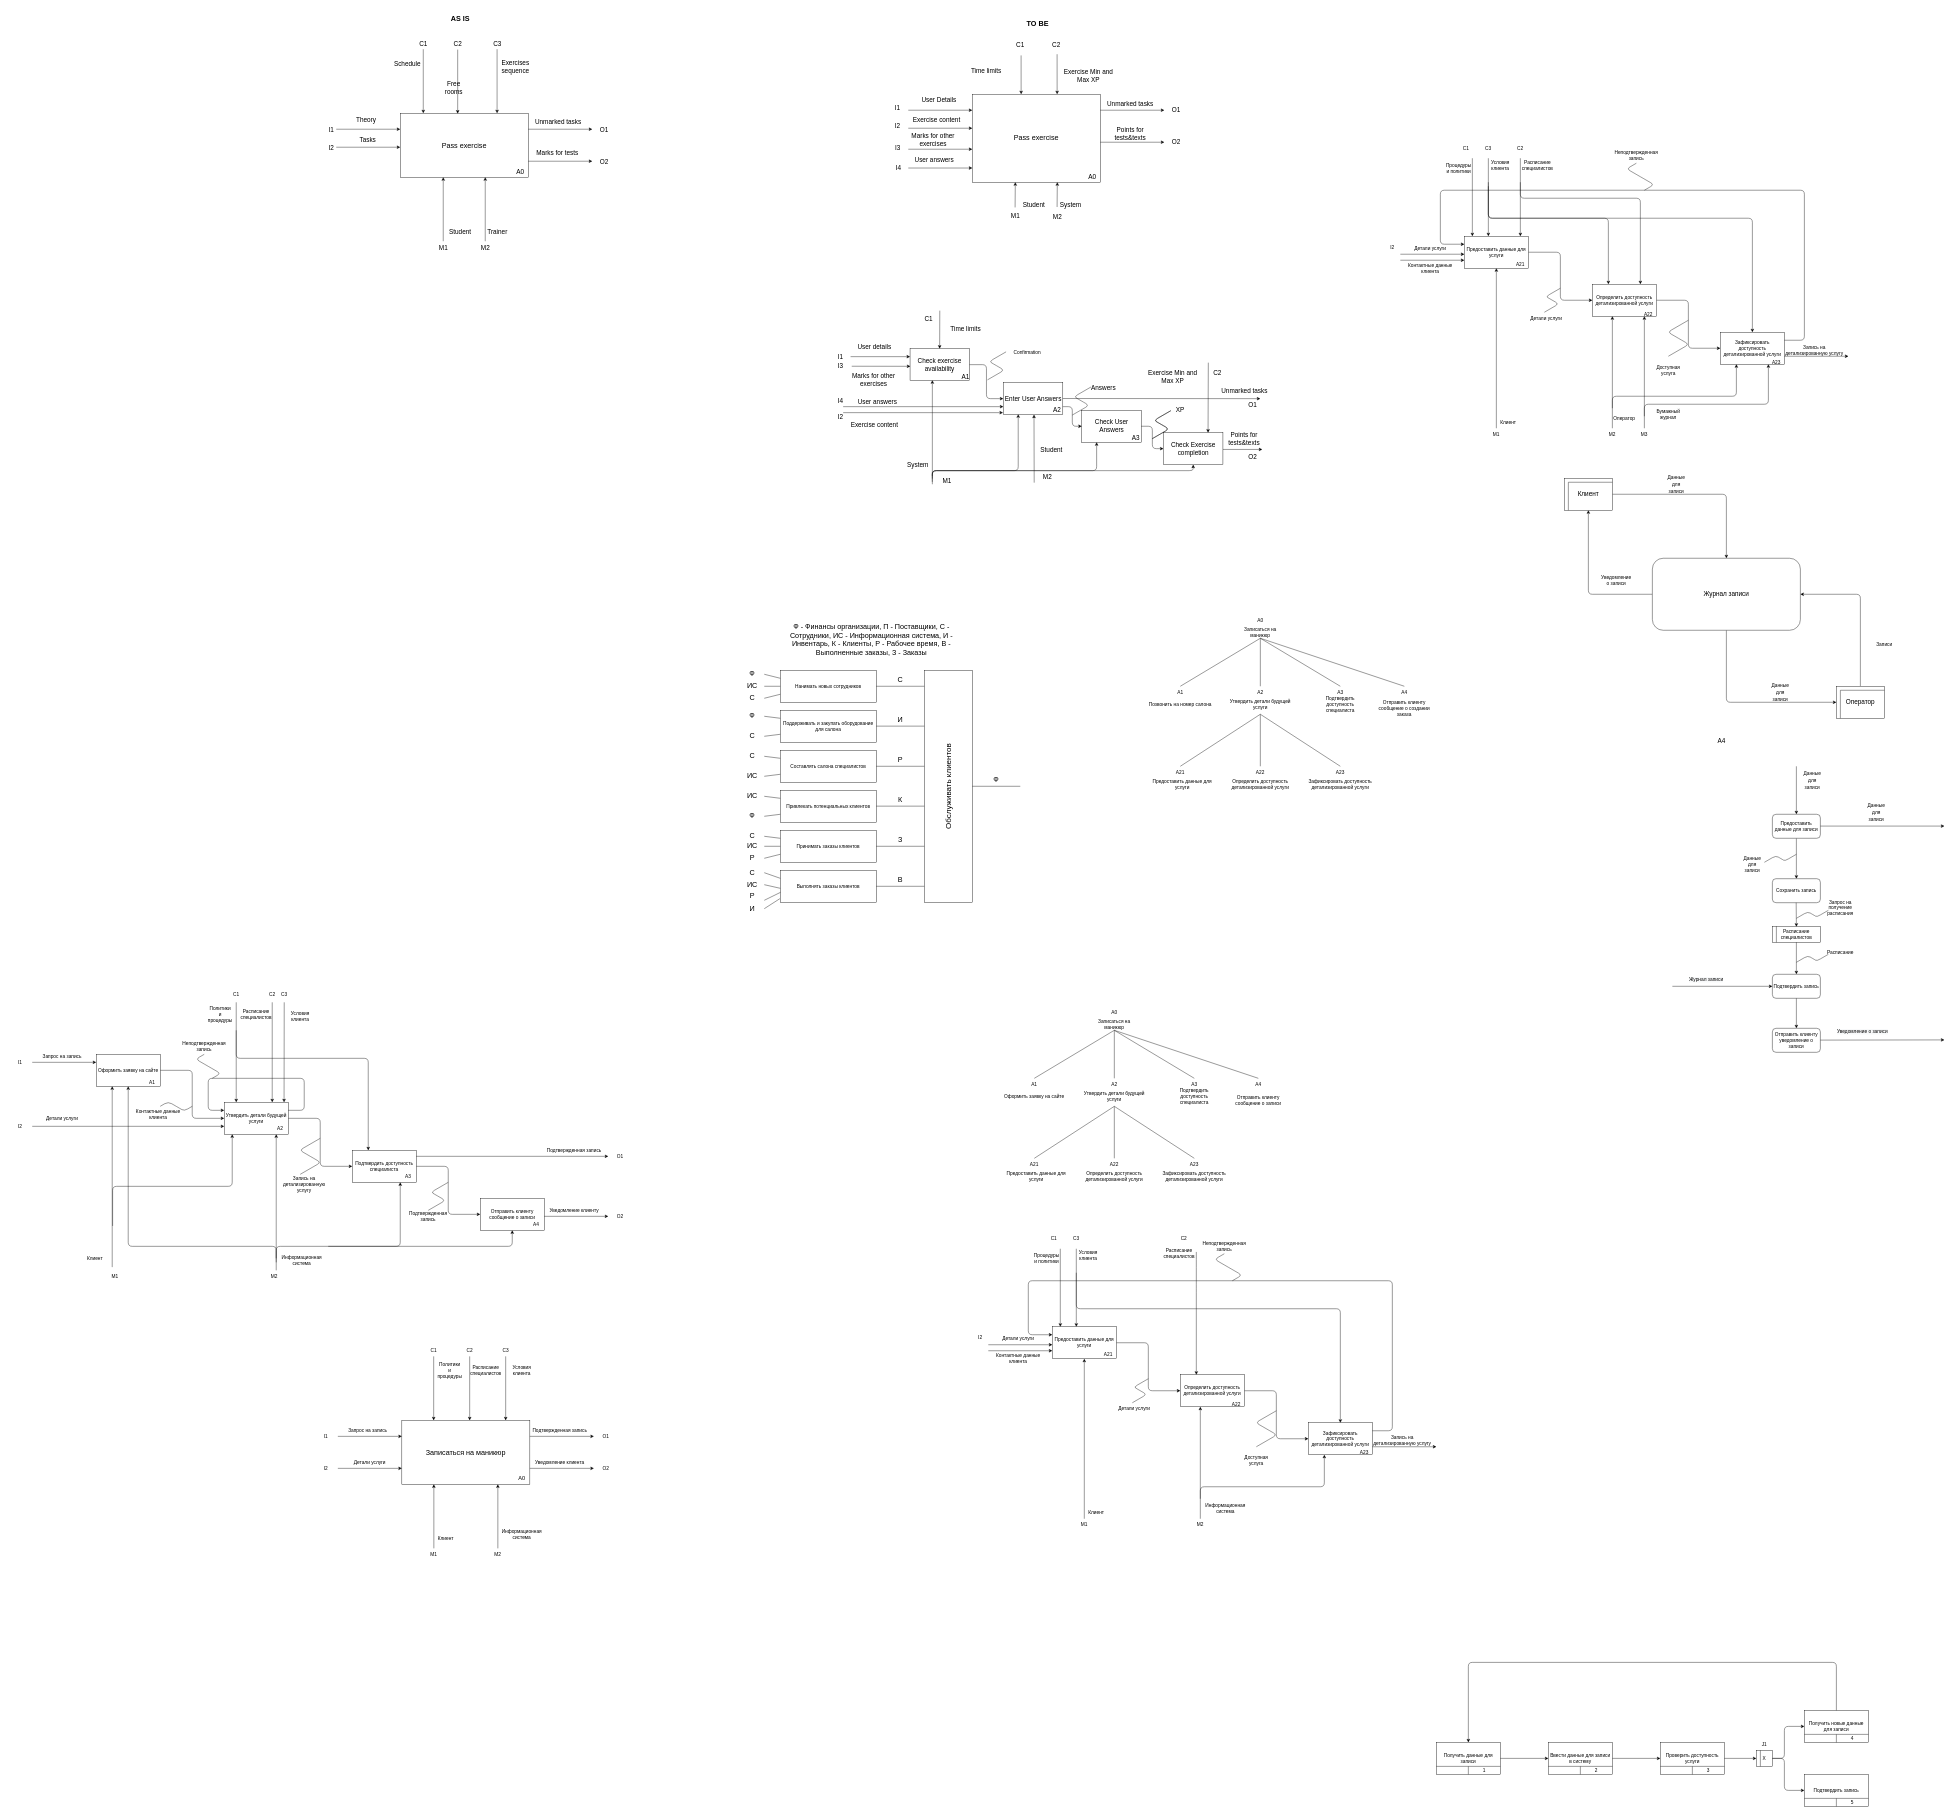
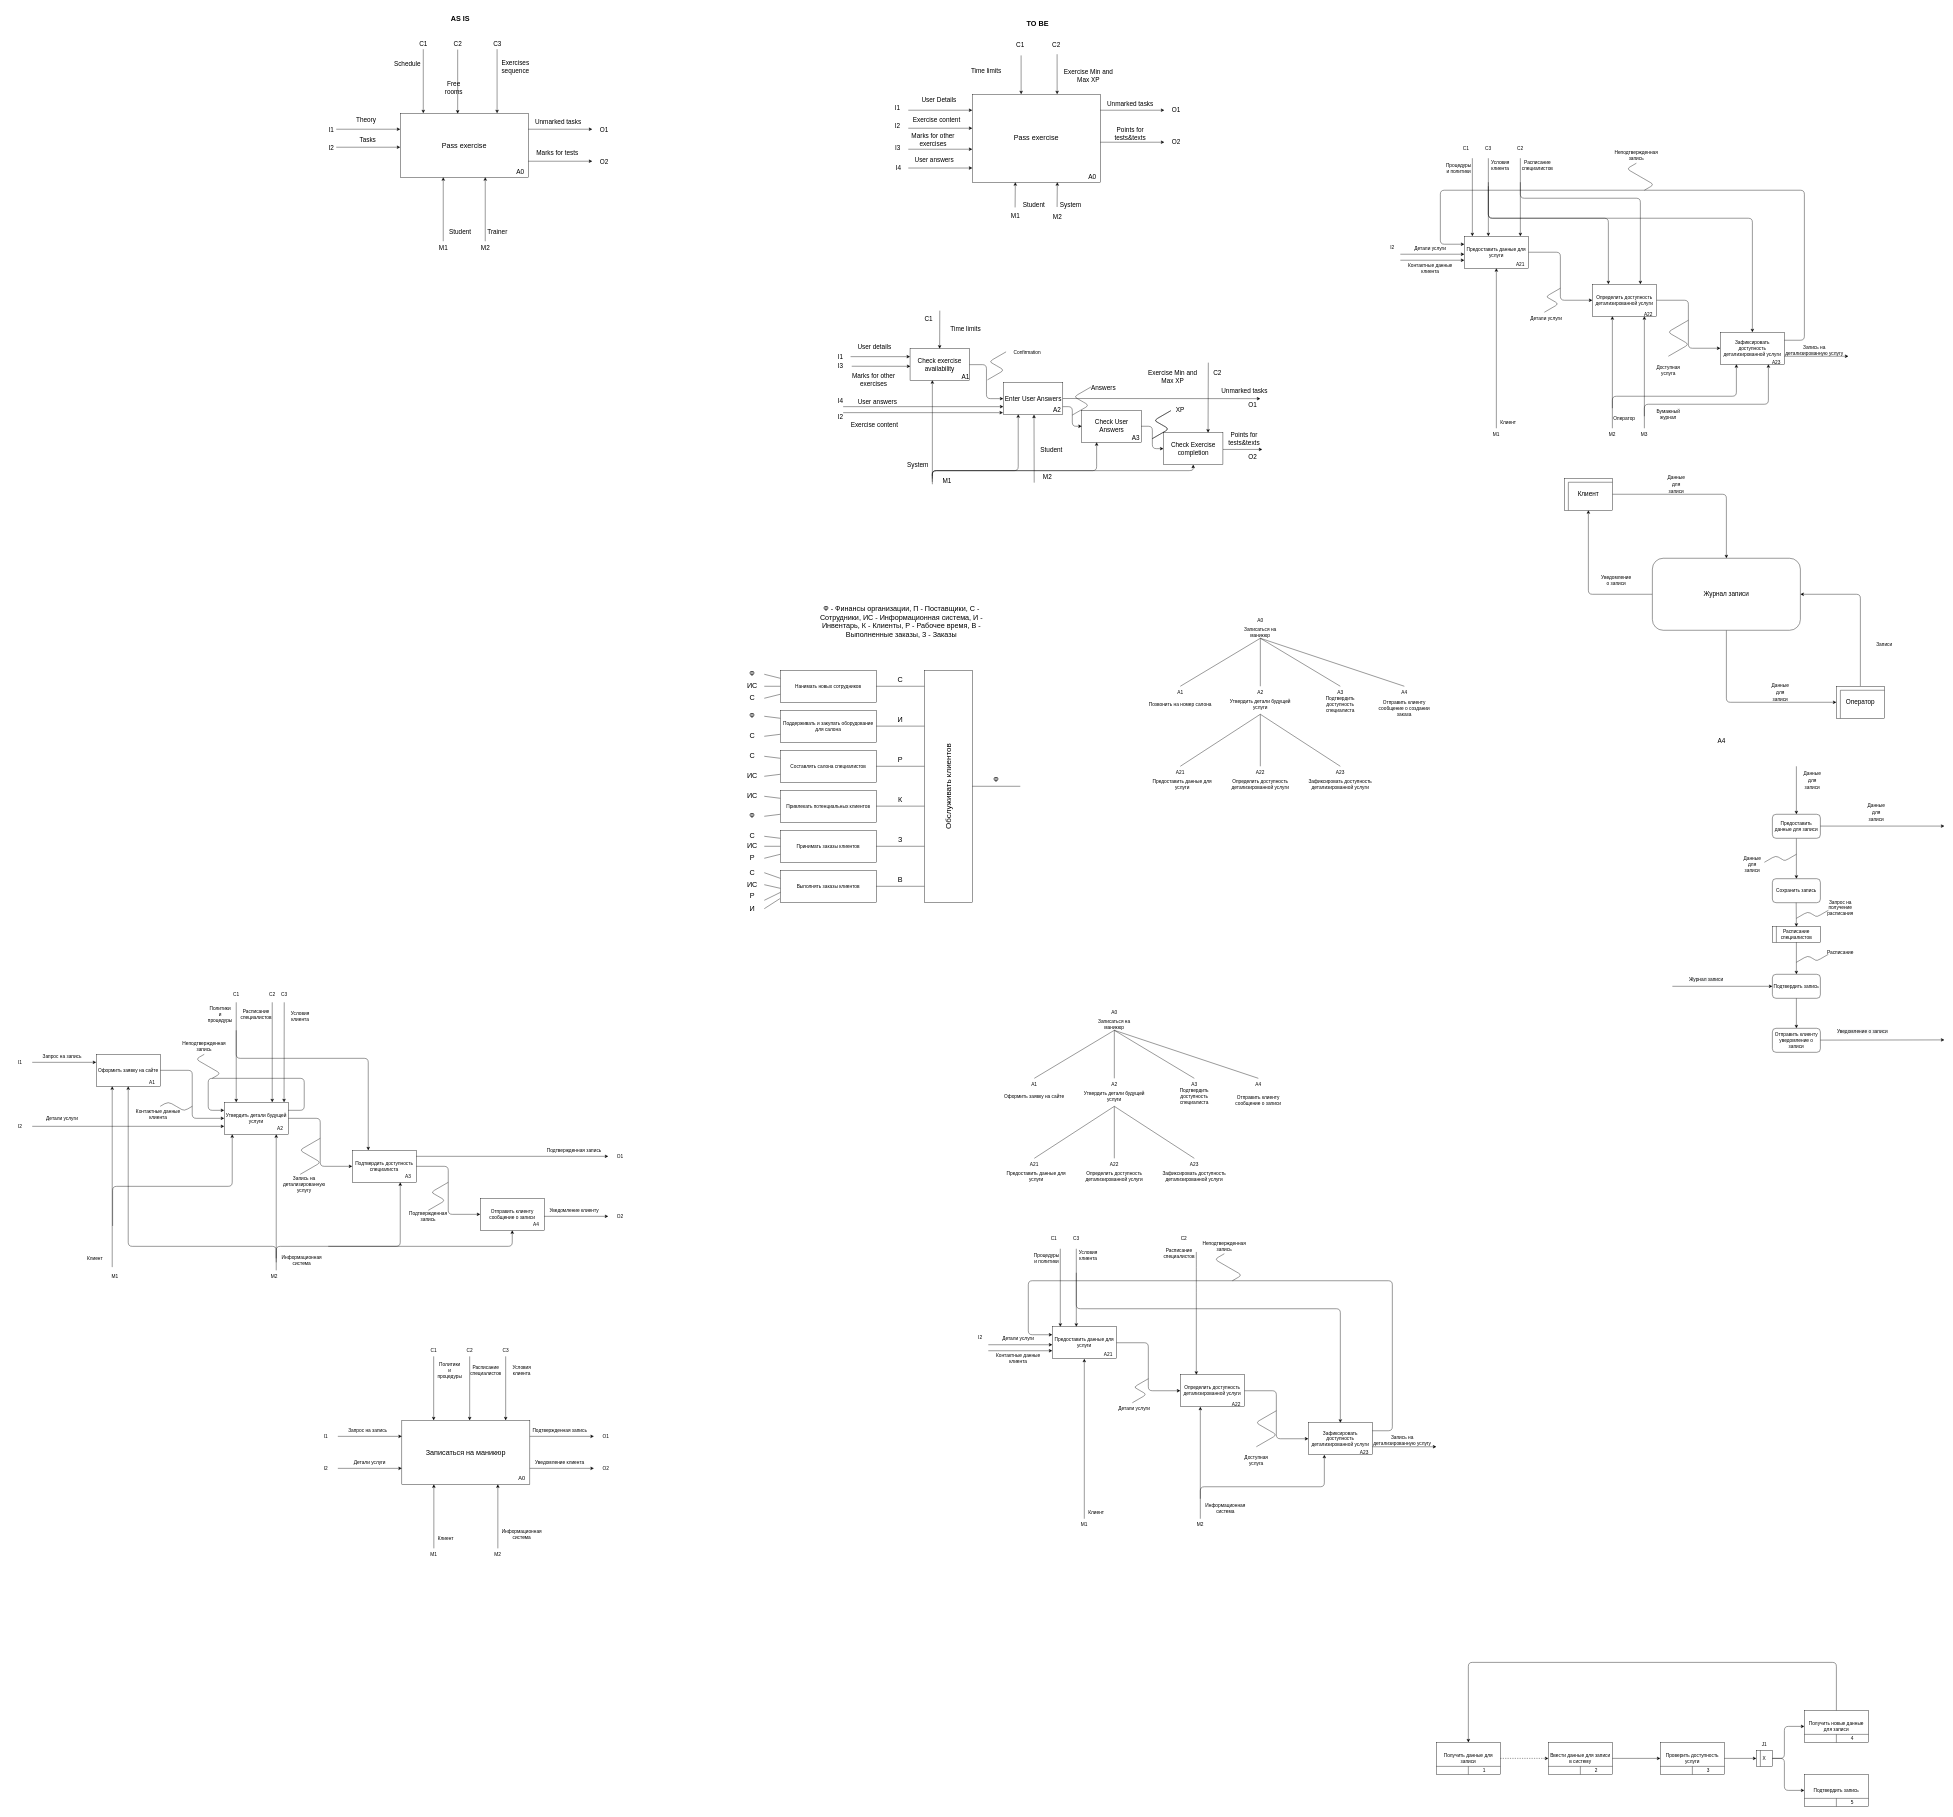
(871, 640) -> (901, 622)
(1522, 1758) -> (1522, 1758)
